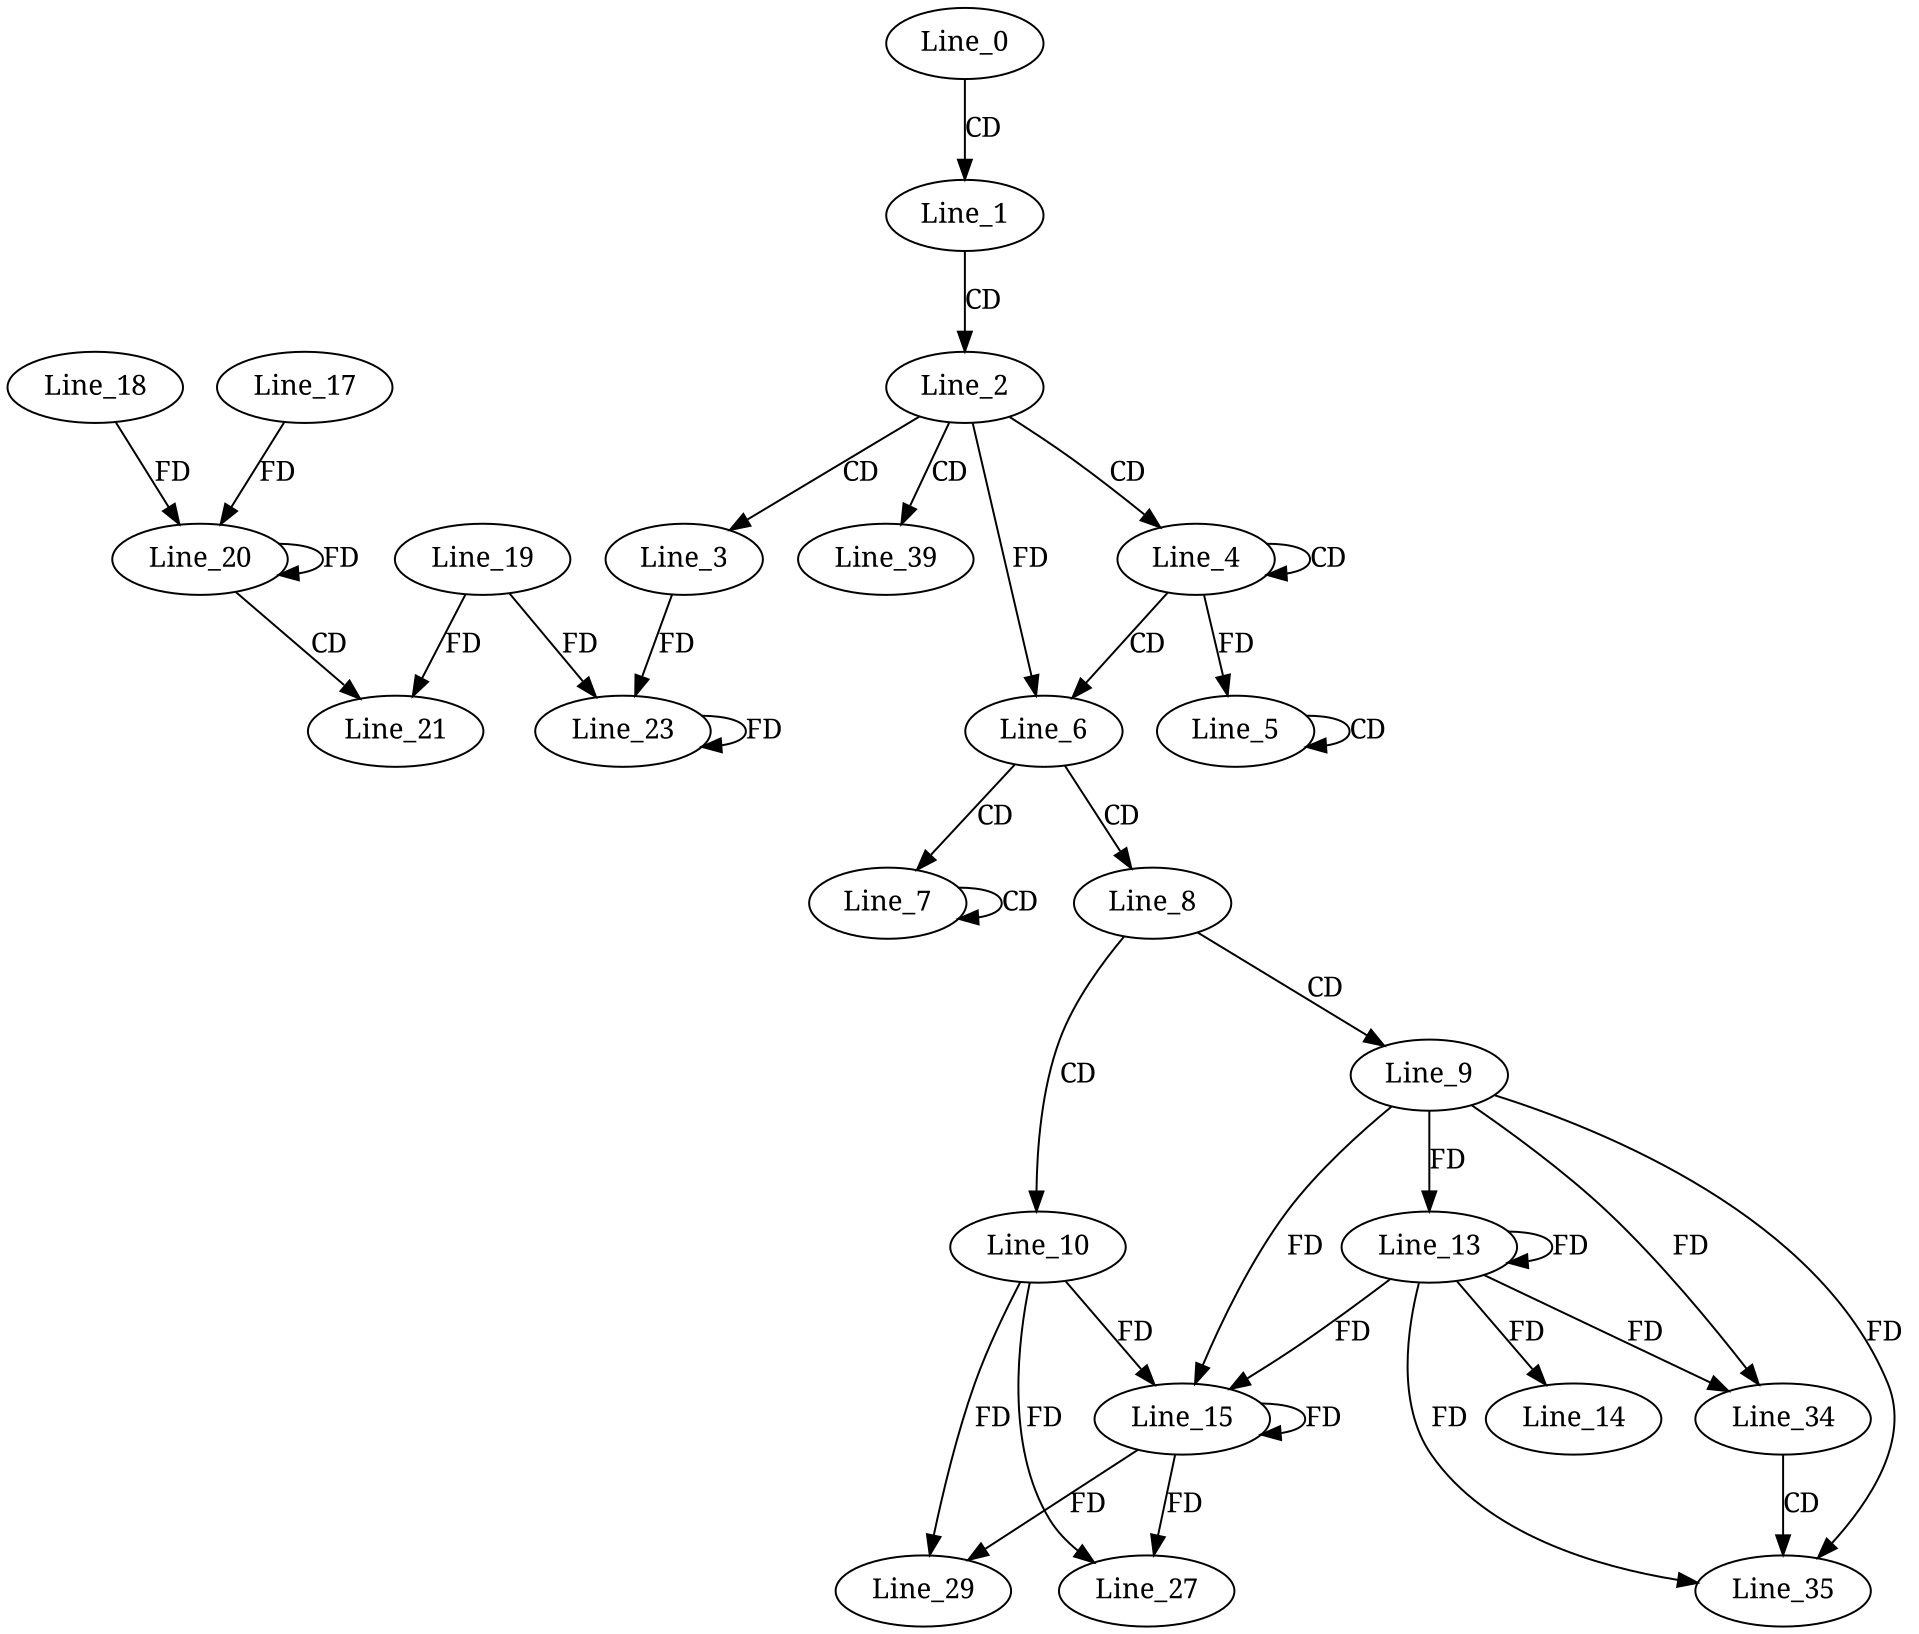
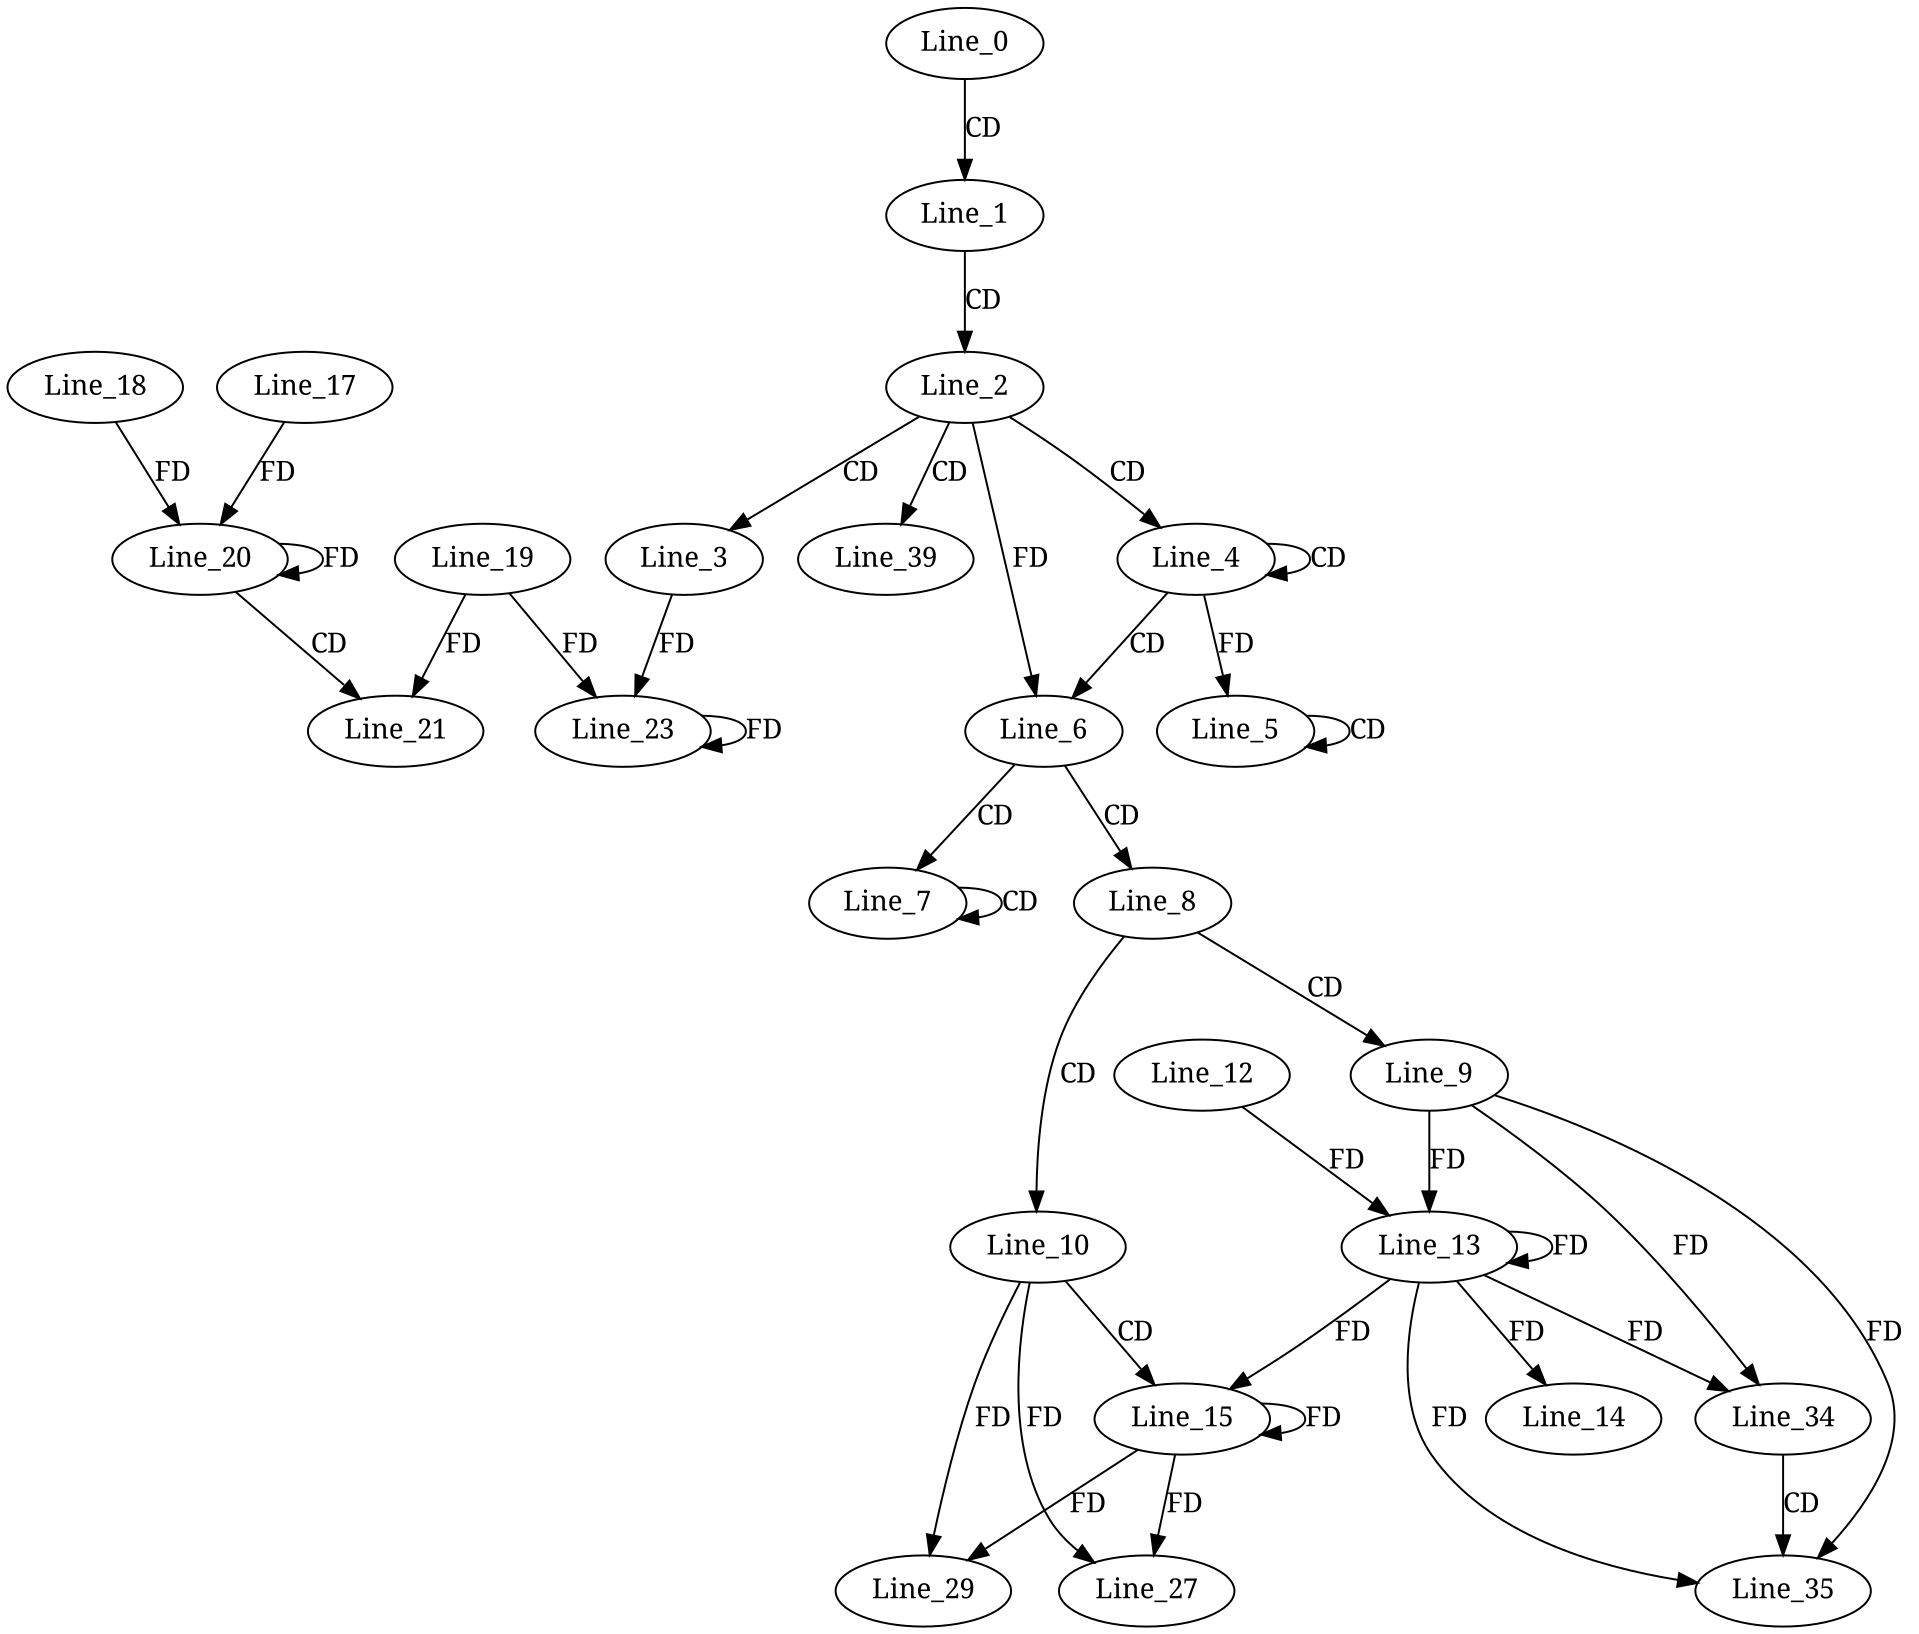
none -> (1202, 1075)
(1279, 1223) -> none
(1136, 1333) -> (1136, 1333)
